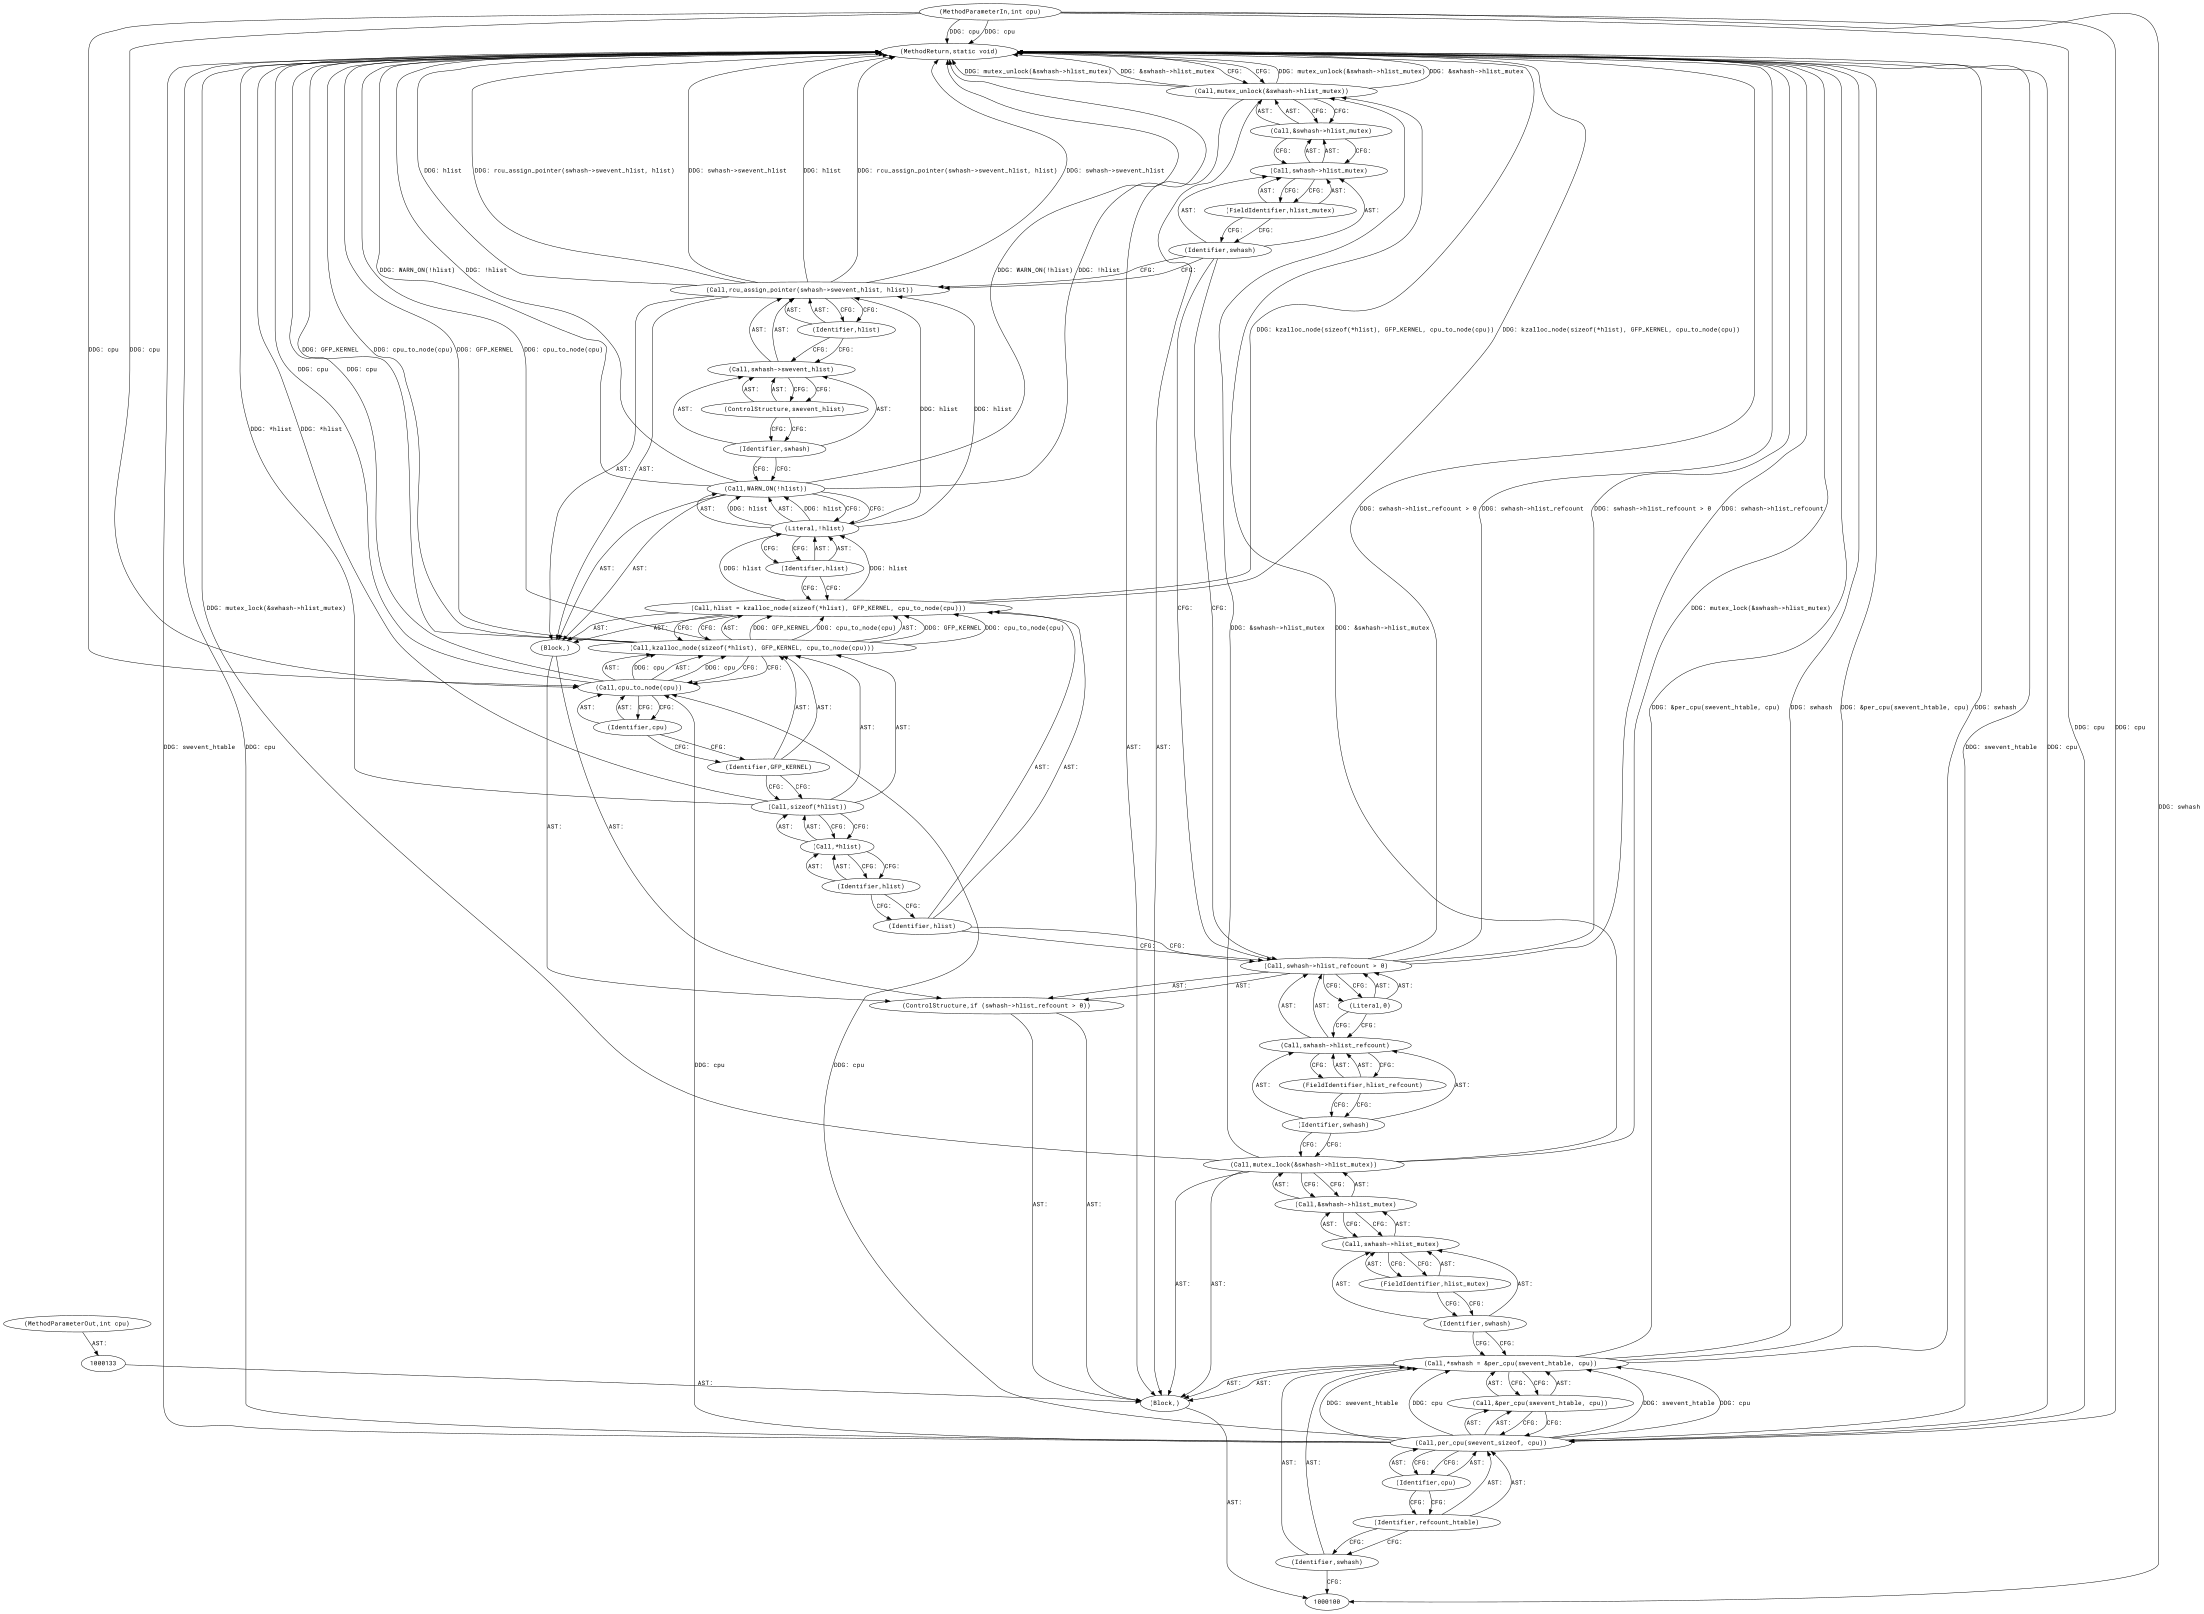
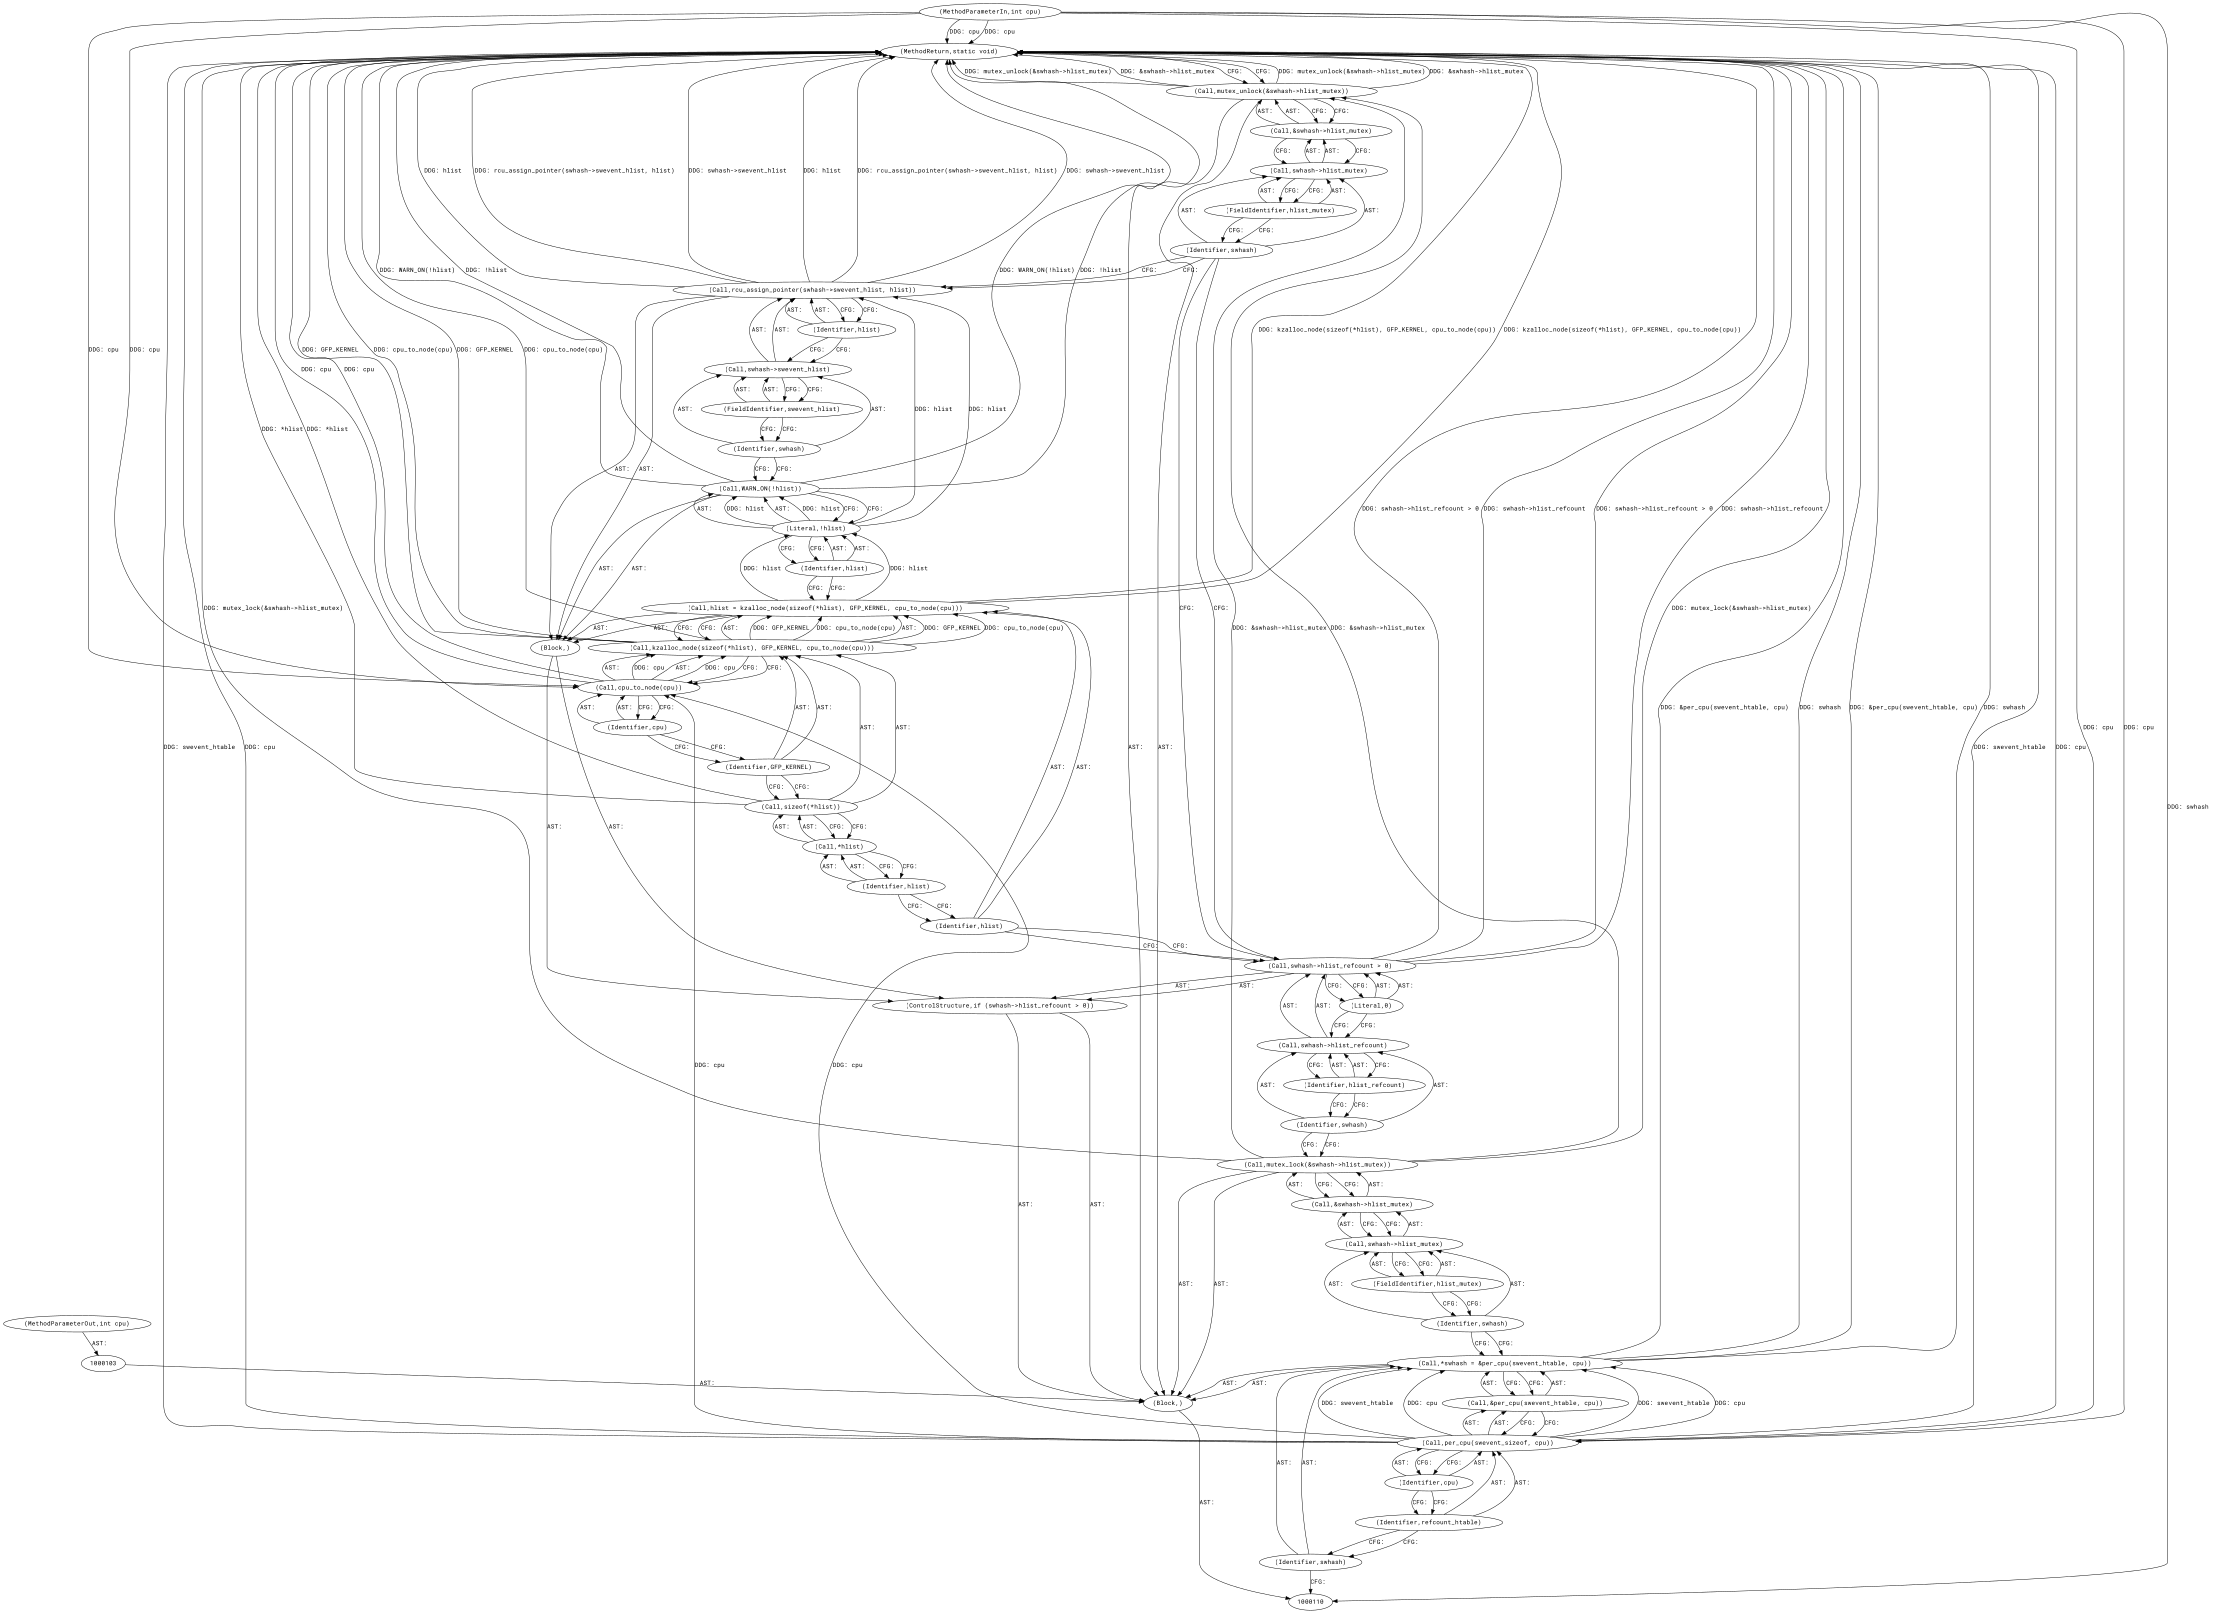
(785, 409) -> (782, 409)
(1363, 1085) -> (1354, 1085)
(103, 1364) -> (103, 1364)
(1327, 1602) -> (1311, 1602)
